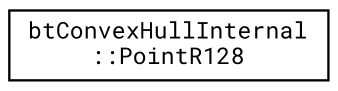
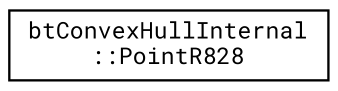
(169, 45) -> (169, 45)
